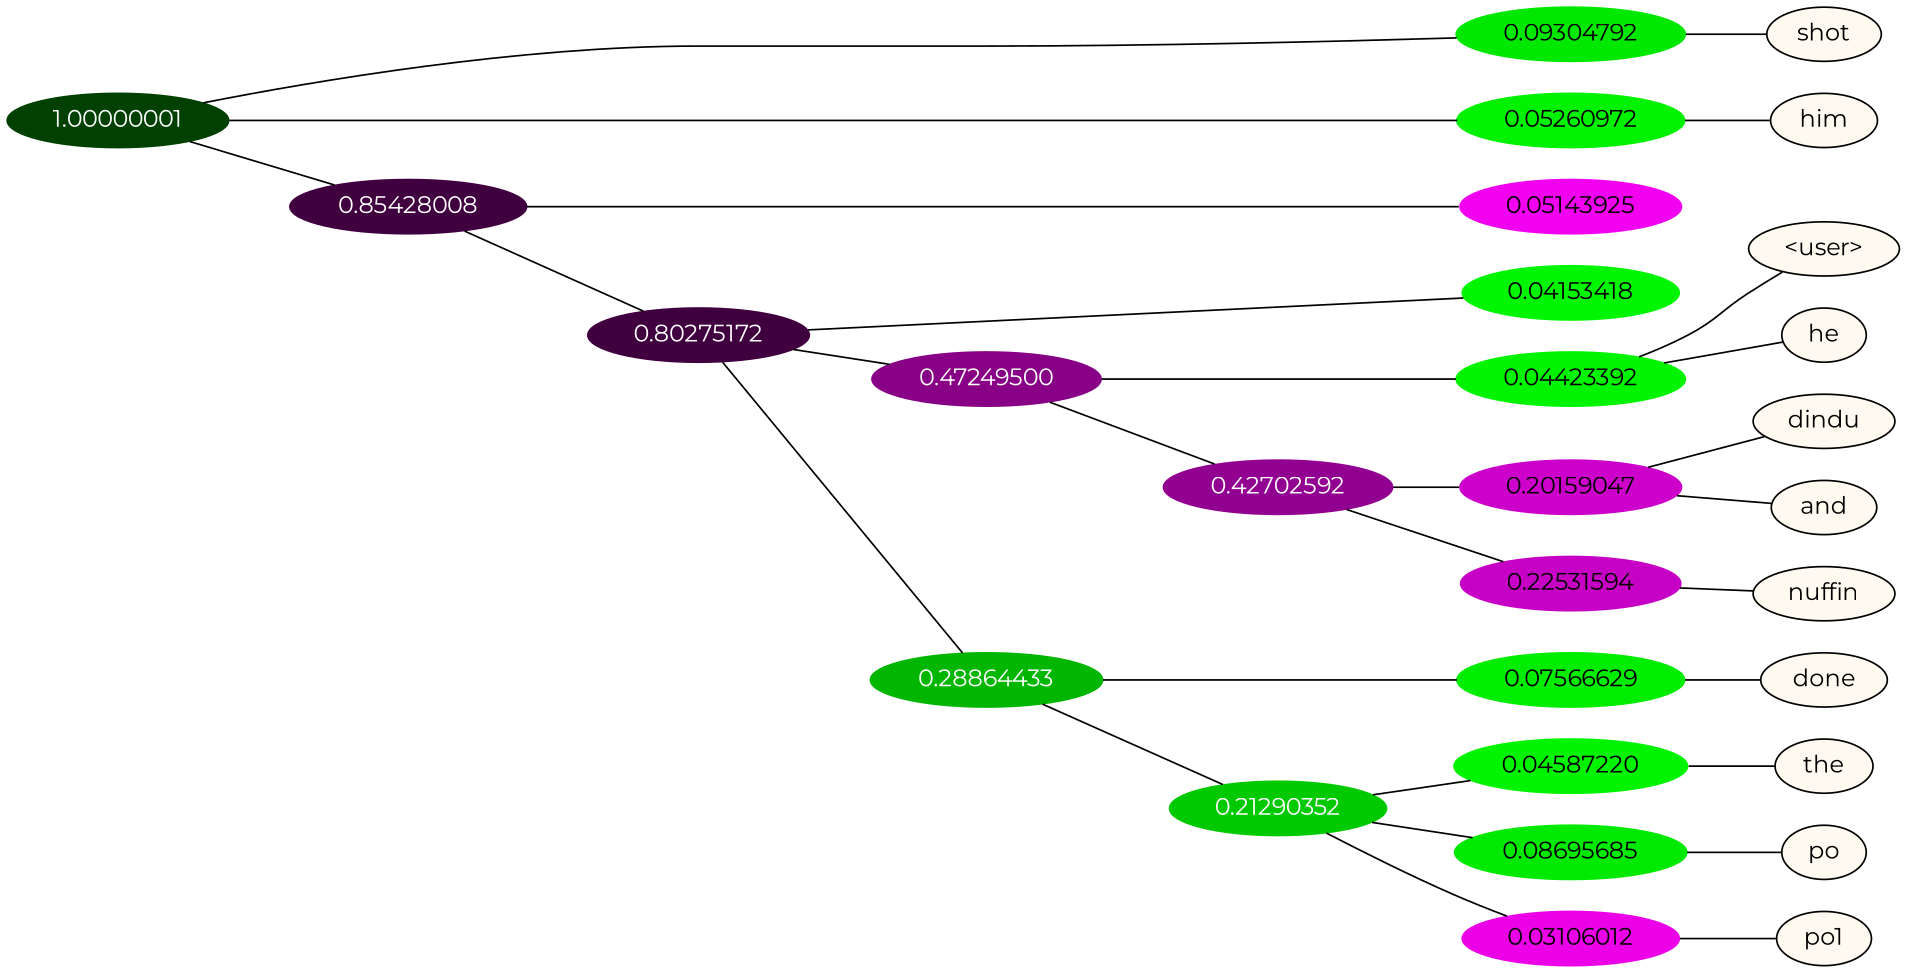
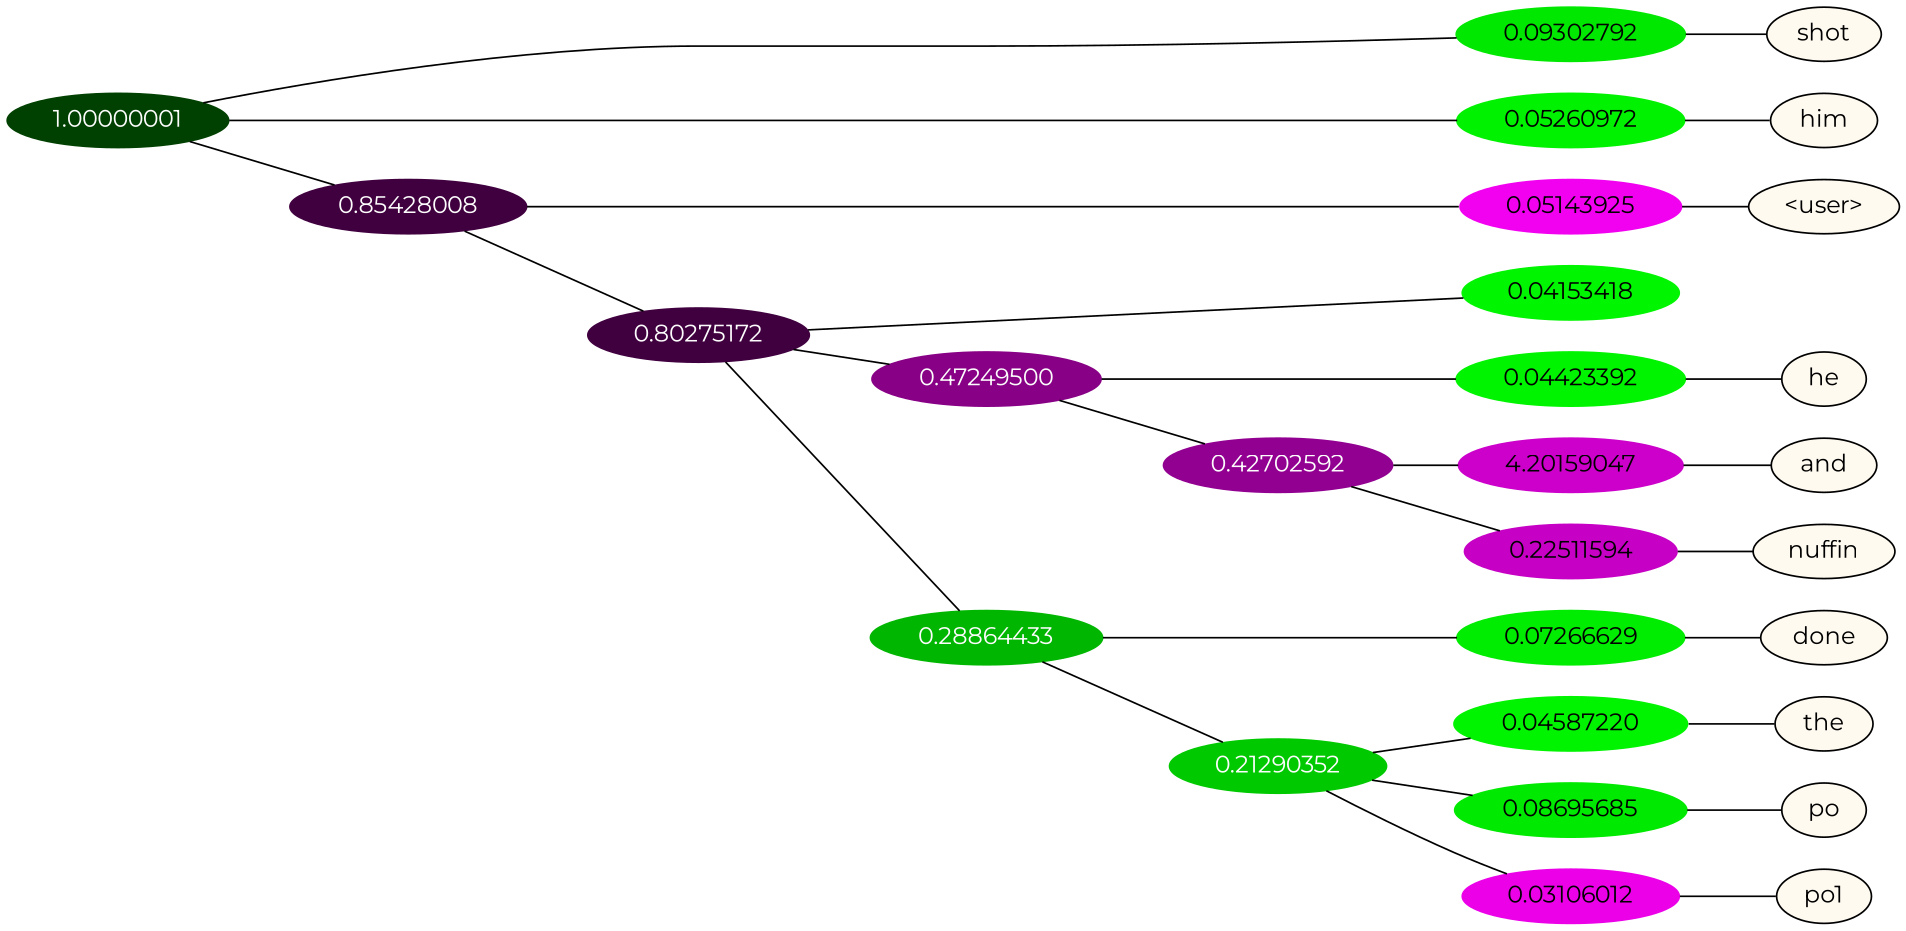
(1571, 34) -> (1571, 34)
(1713, 319) -> (1715, 207)
(1824, 421) -> none
(1571, 487) -> (1571, 465)
(1571, 584) -> (1571, 551)
(1571, 680) -> (1571, 638)
